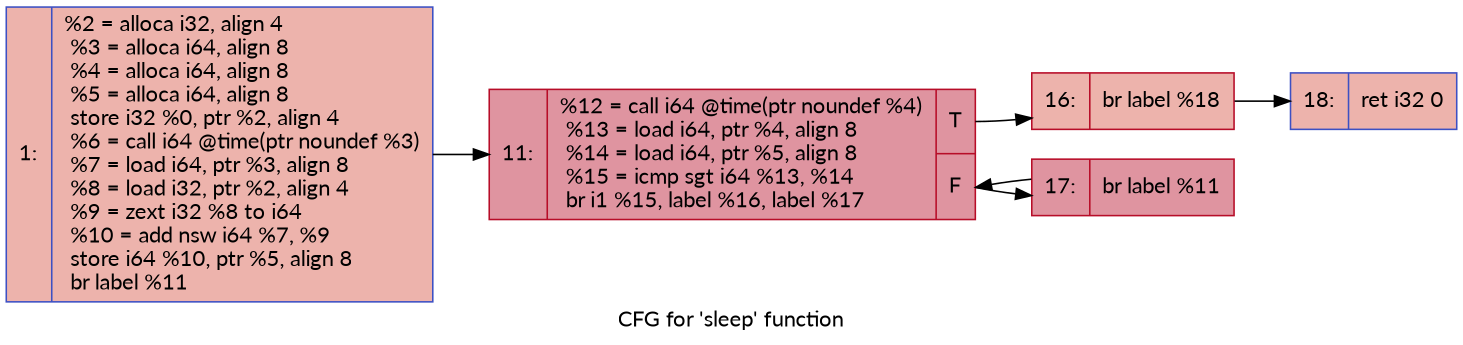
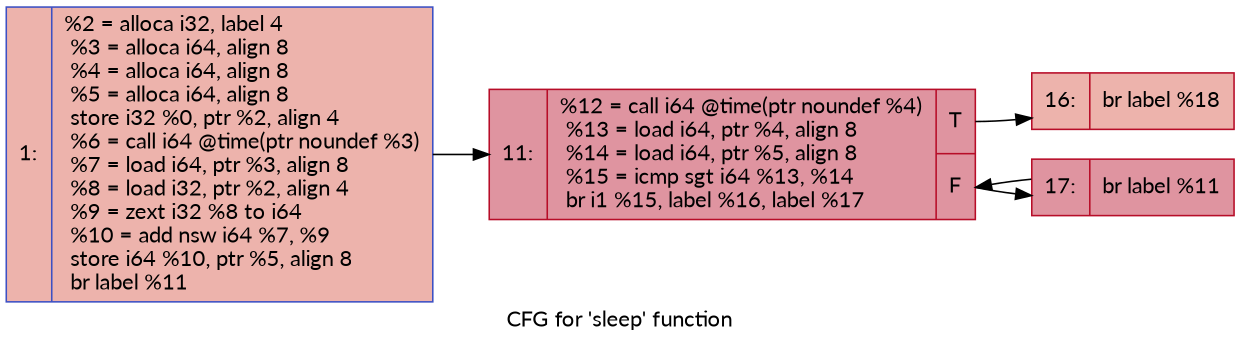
(174, 24) -> (174, 24)
(1374, 101) -> none
